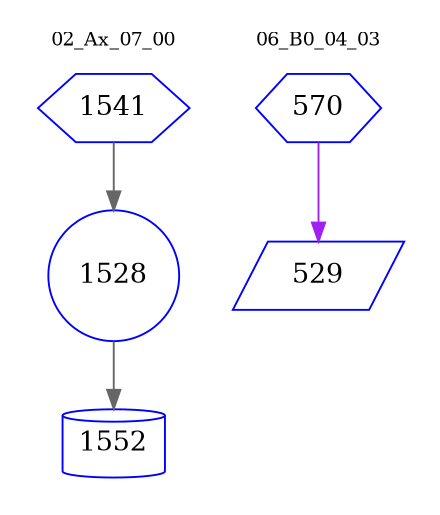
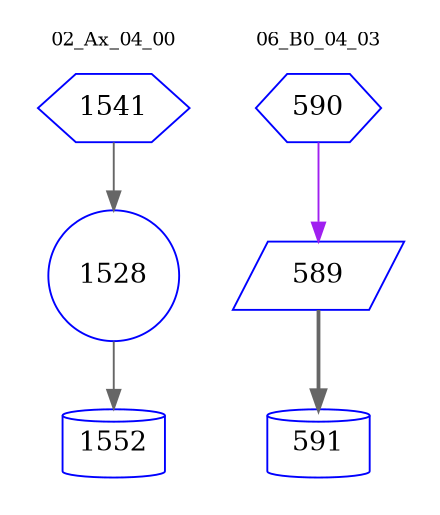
(114, 41) -> (114, 41)
(318, 108) -> (318, 108)
(318, 276) -> (318, 276)
none -> (318, 443)
